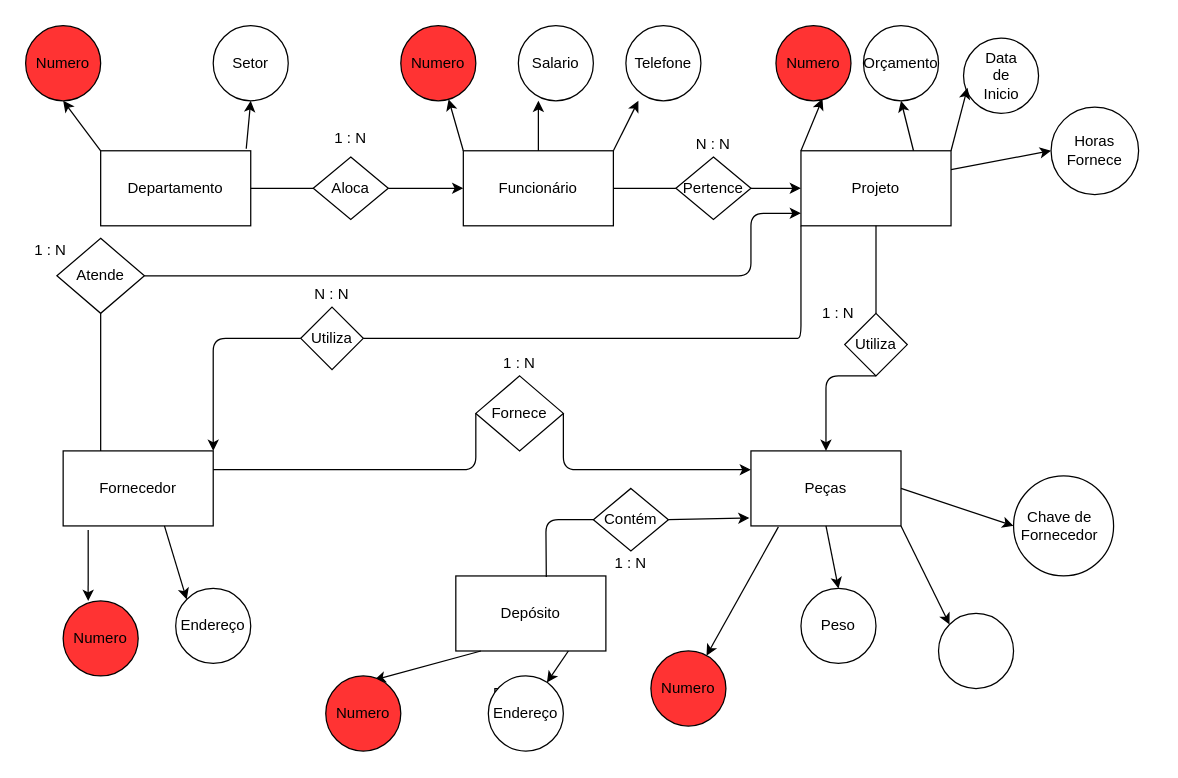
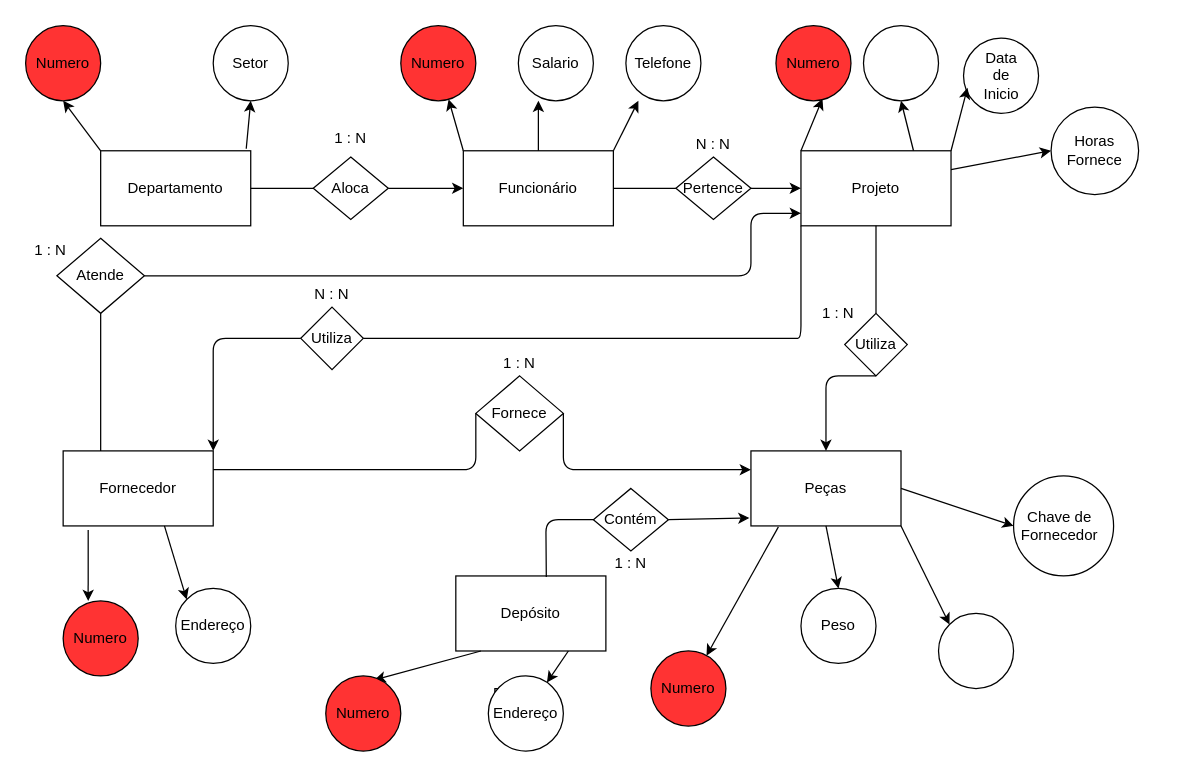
(901, 63) -> none
